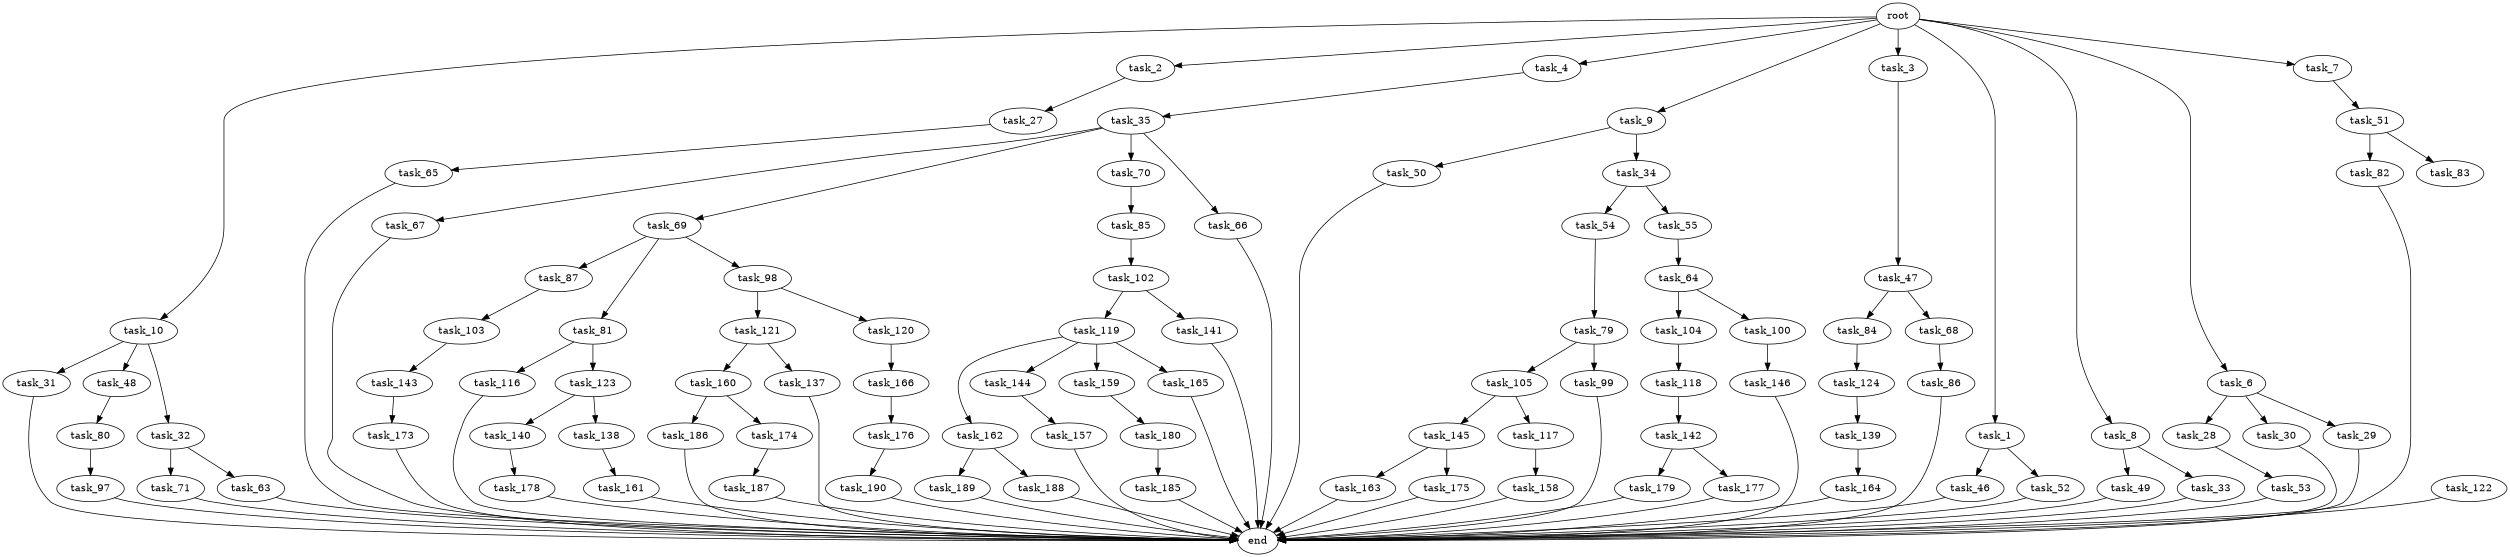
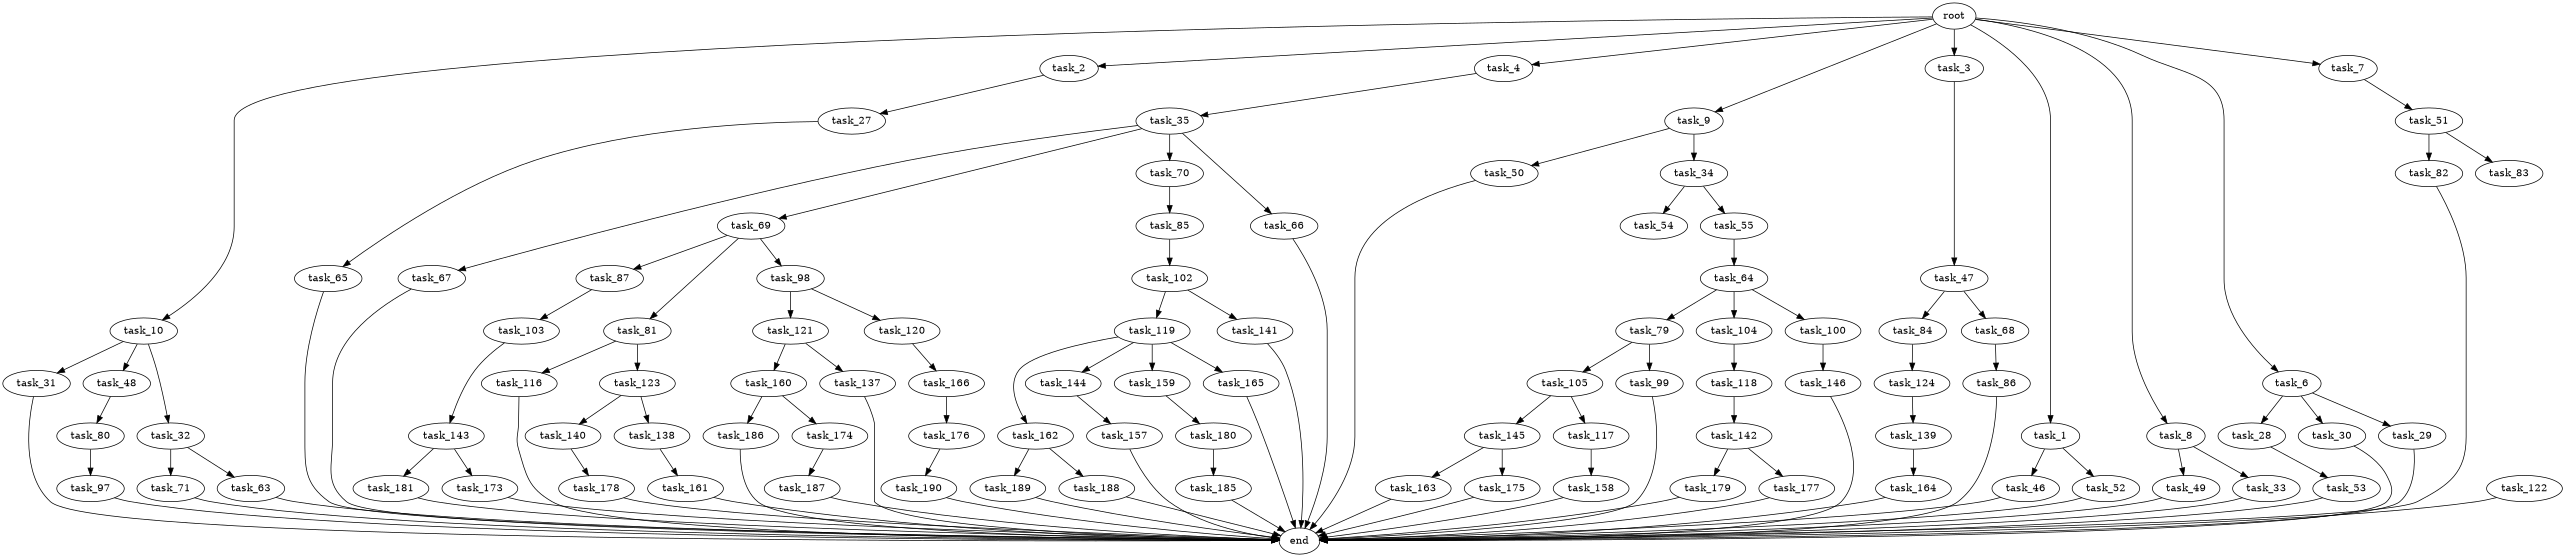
(1595, 275) -> (1695, 303)
none -> (391, 489)
